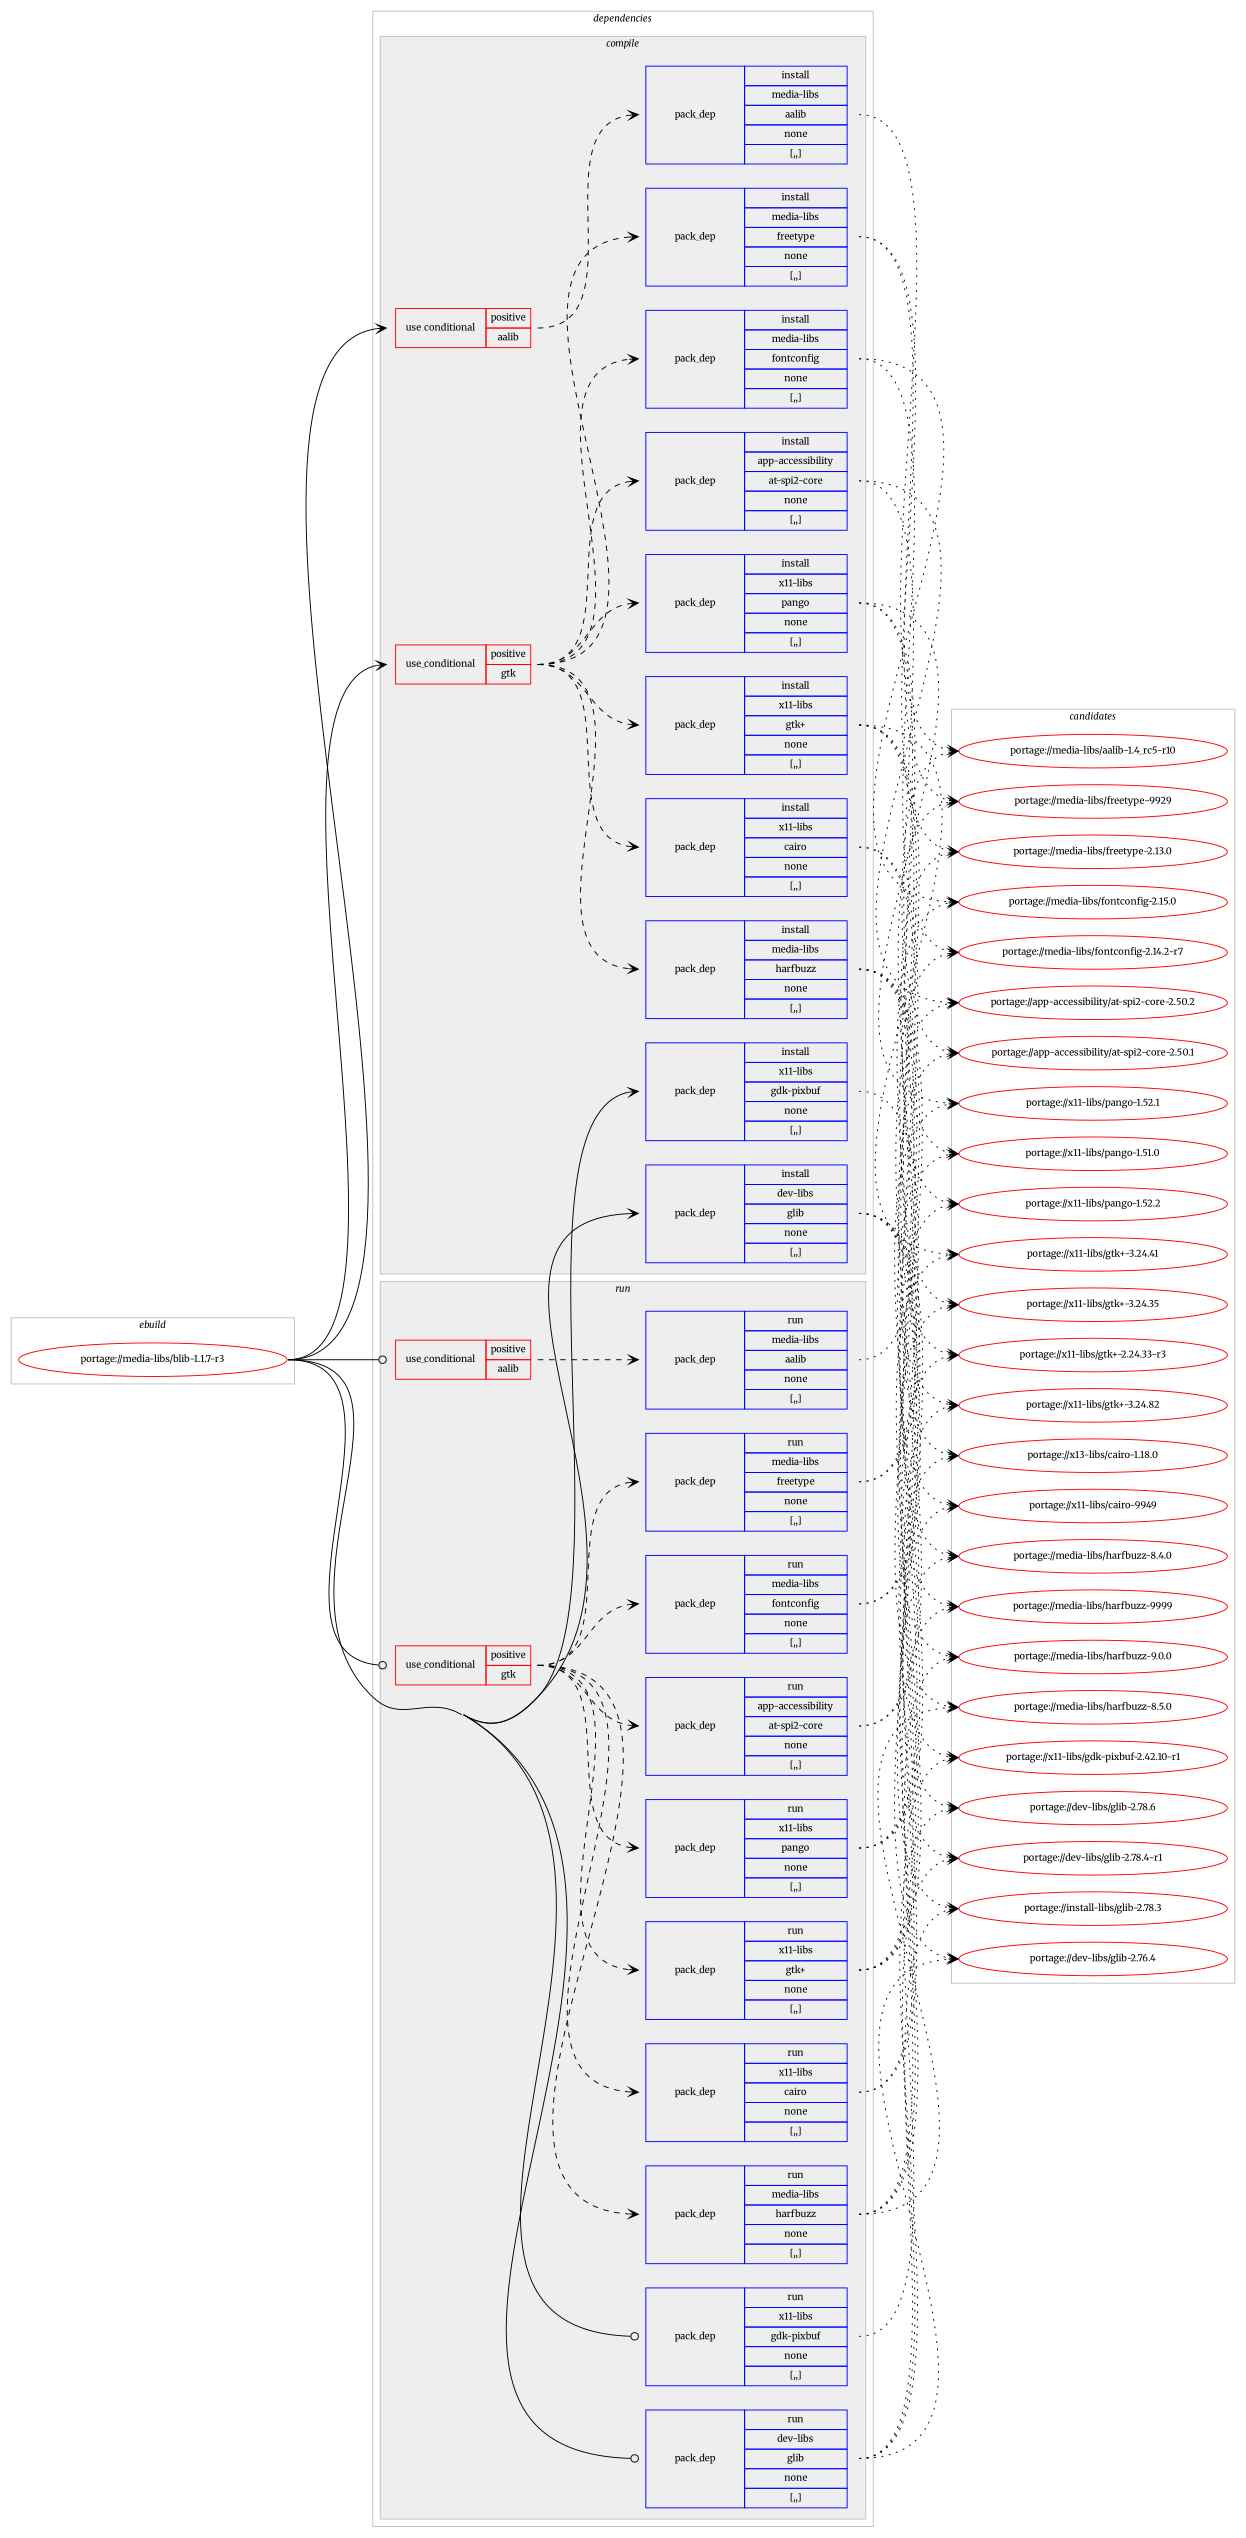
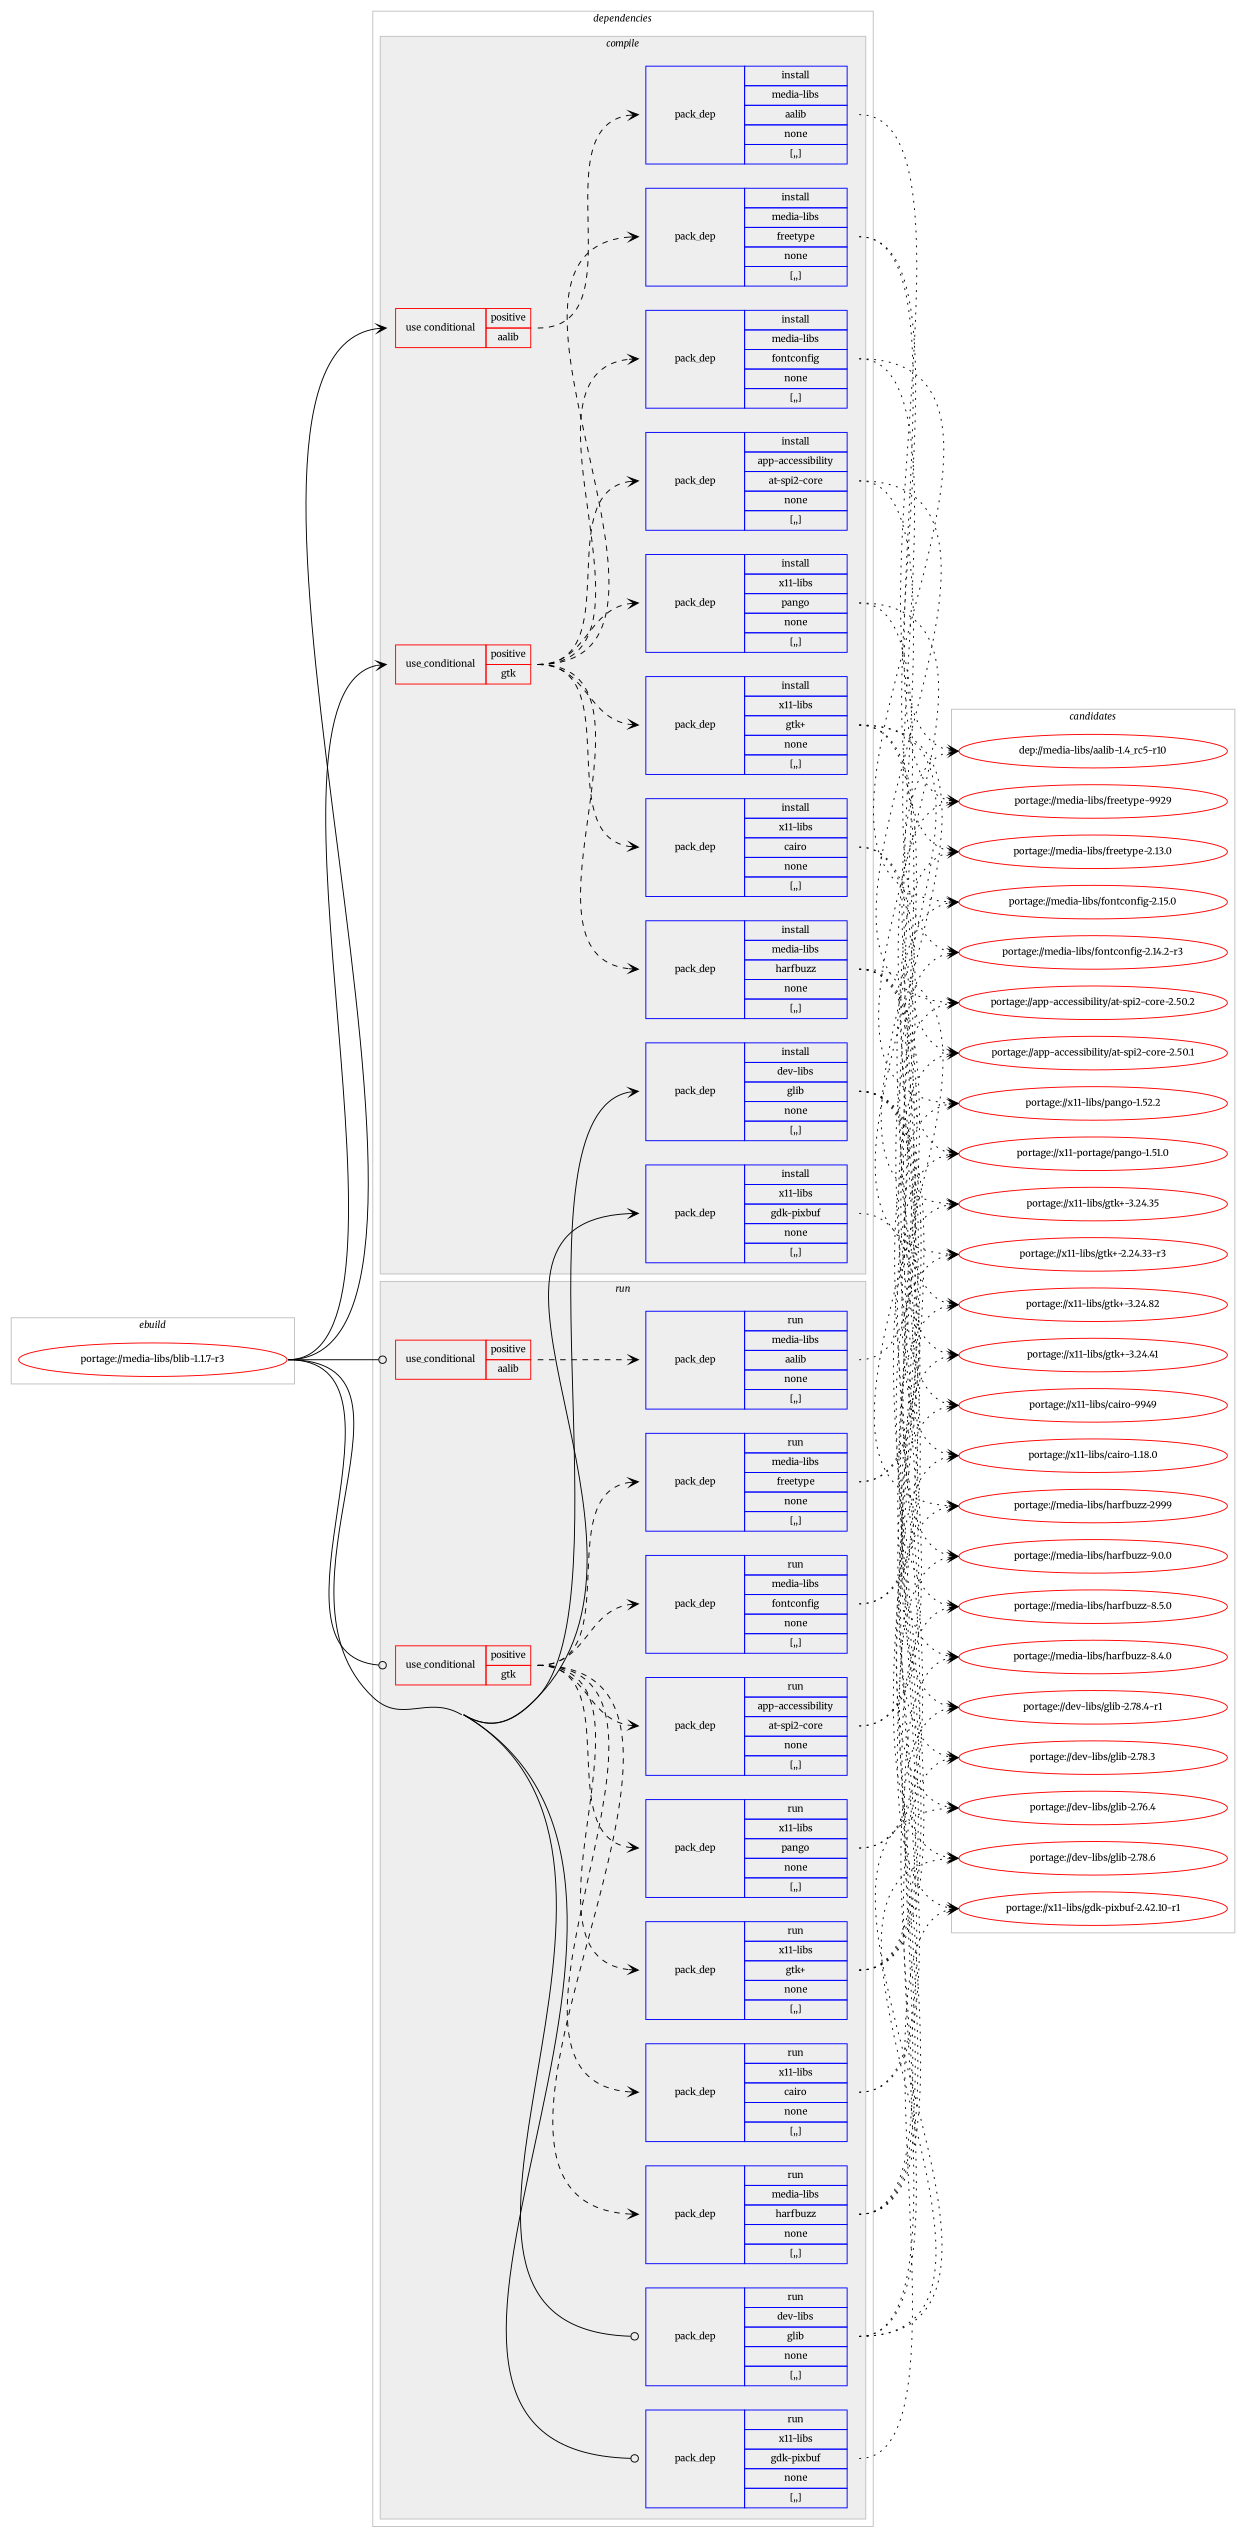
(1093, 751) -> (1093, 751)
(1093, 952) -> (1093, 952)
(1093, 1103) -> none
(1093, 1154) -> (1093, 1154)
(1093, 1456) -> (1093, 1456)
(1093, 1607) -> (1093, 1506)
(1093, 1909) -> (1093, 1758)
